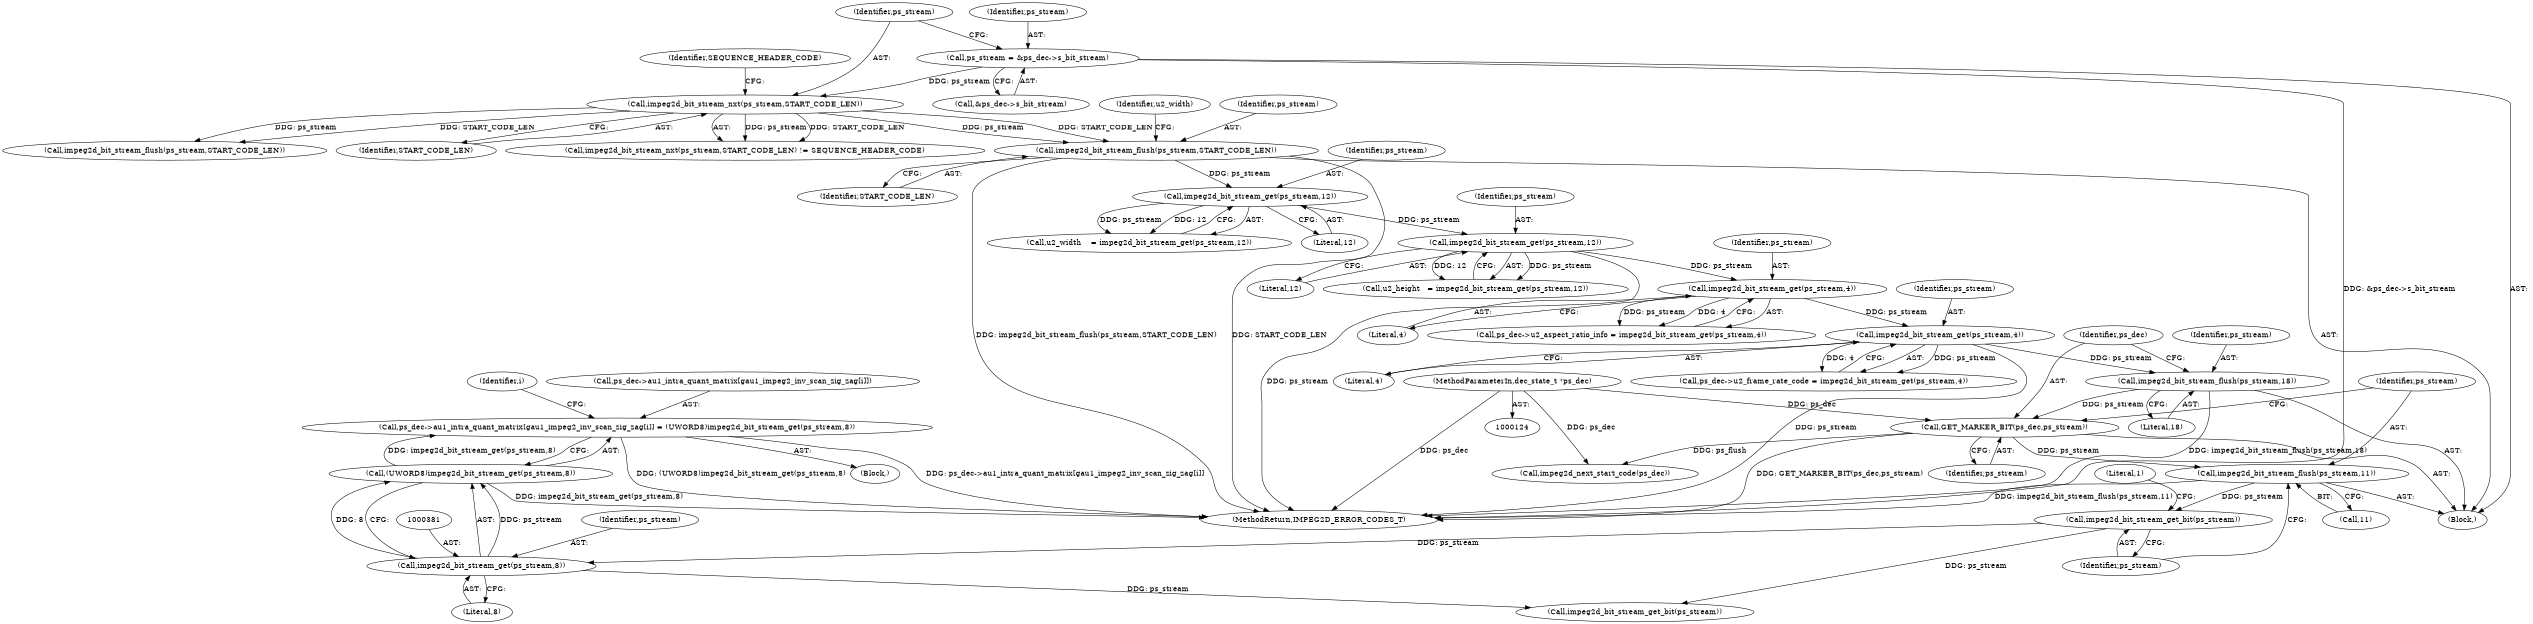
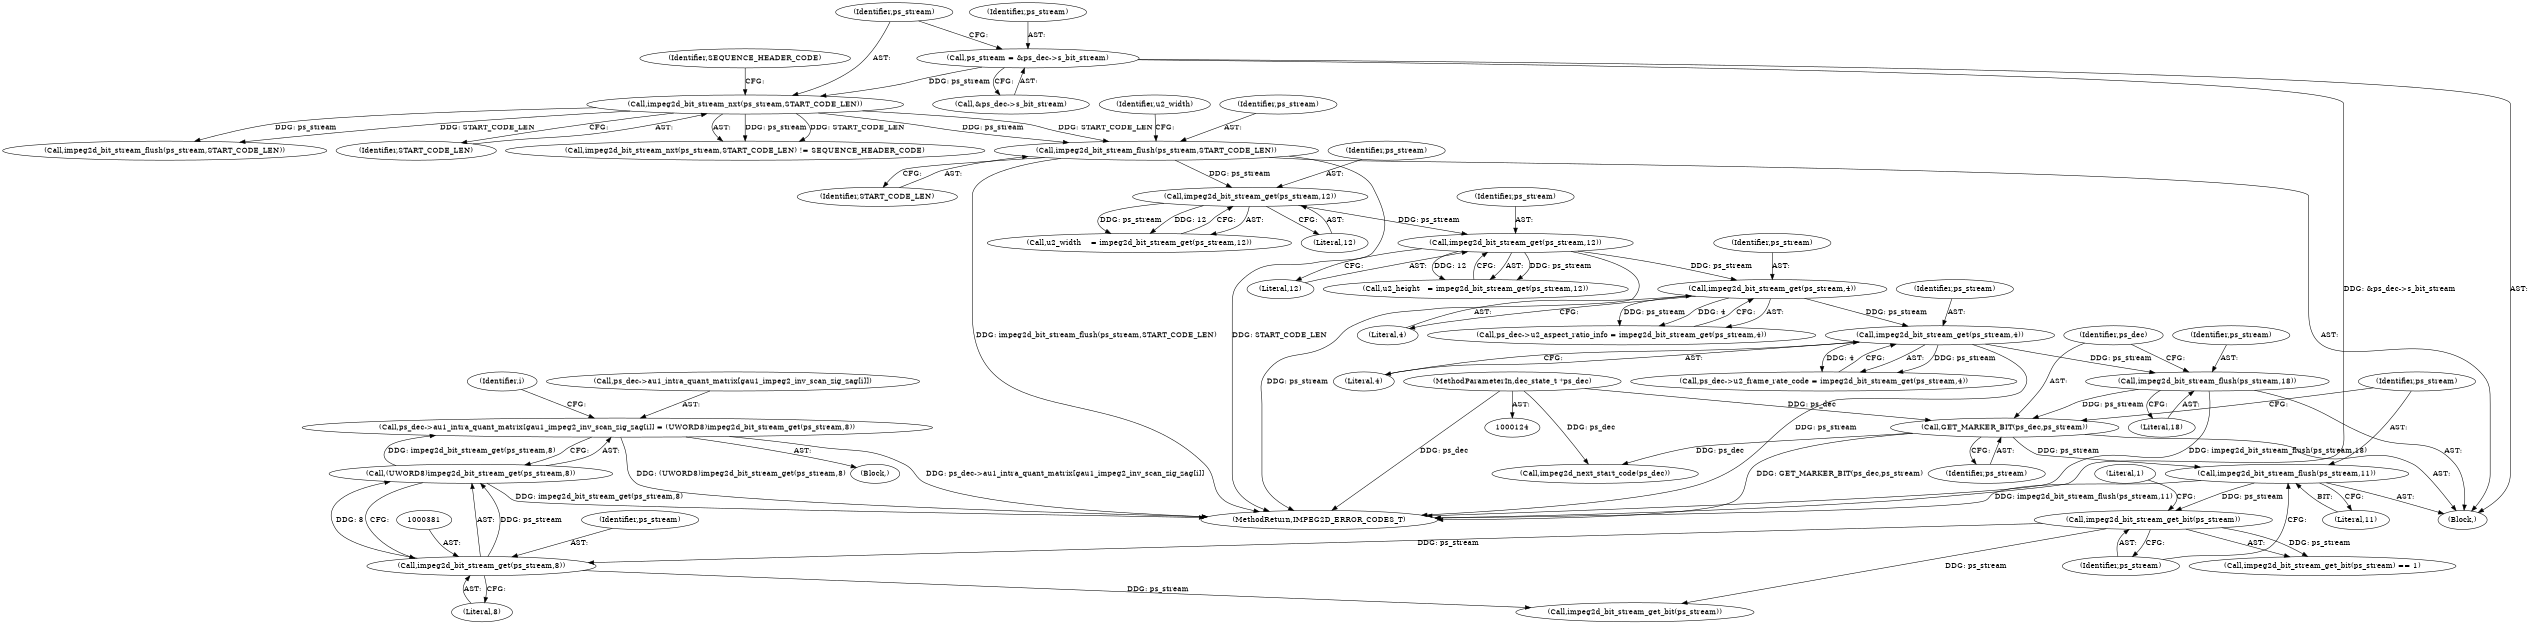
(1720, 451) -> (1720, 451)
(2356, 520) -> (2356, 520)
none -> (2323, 566)
